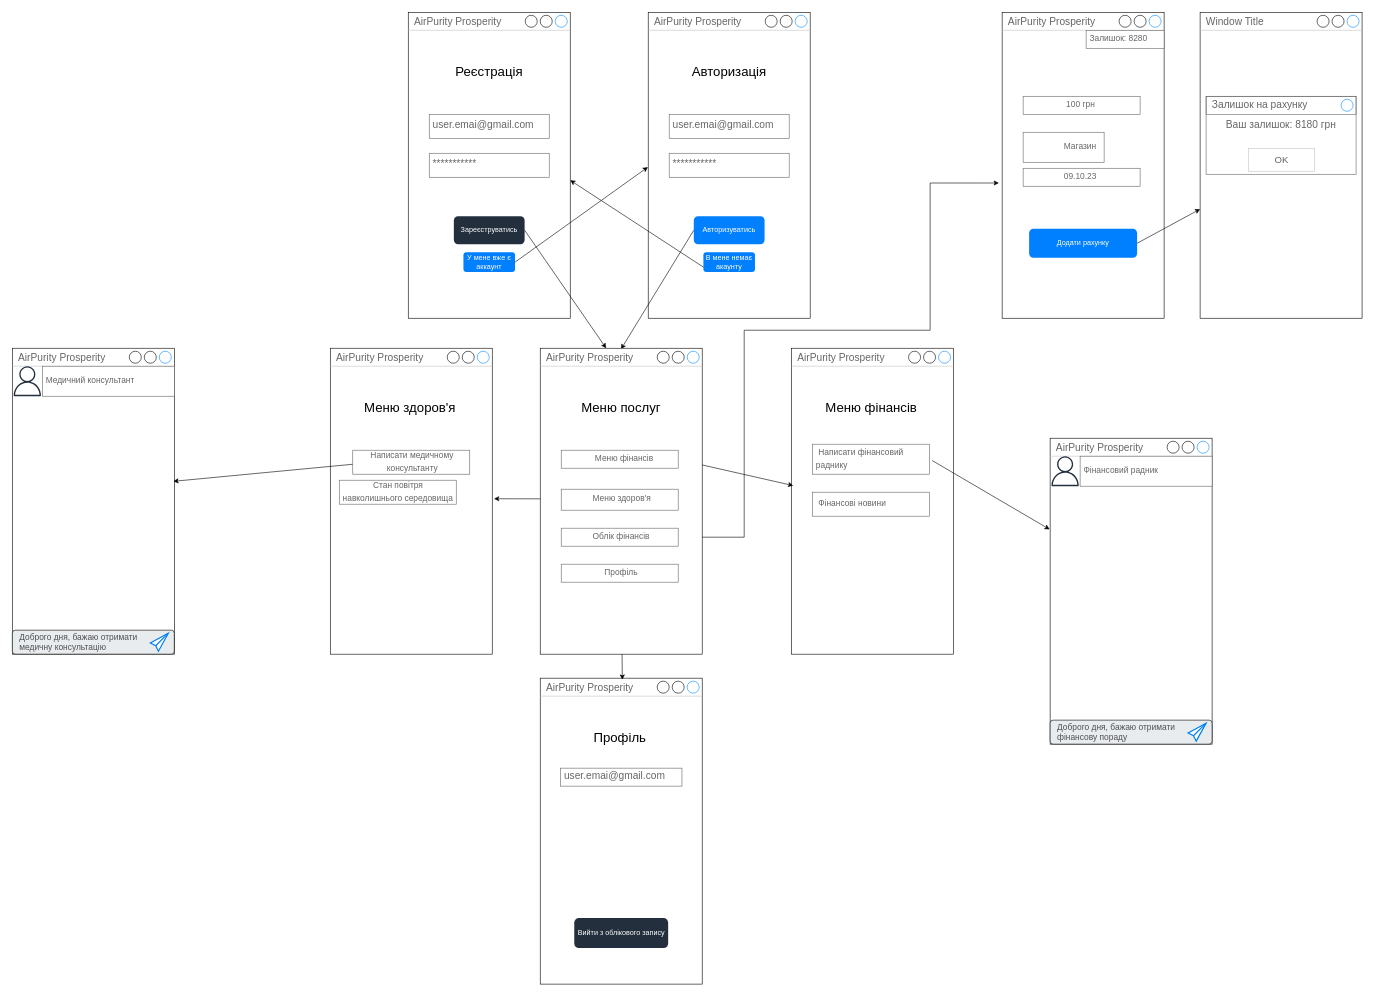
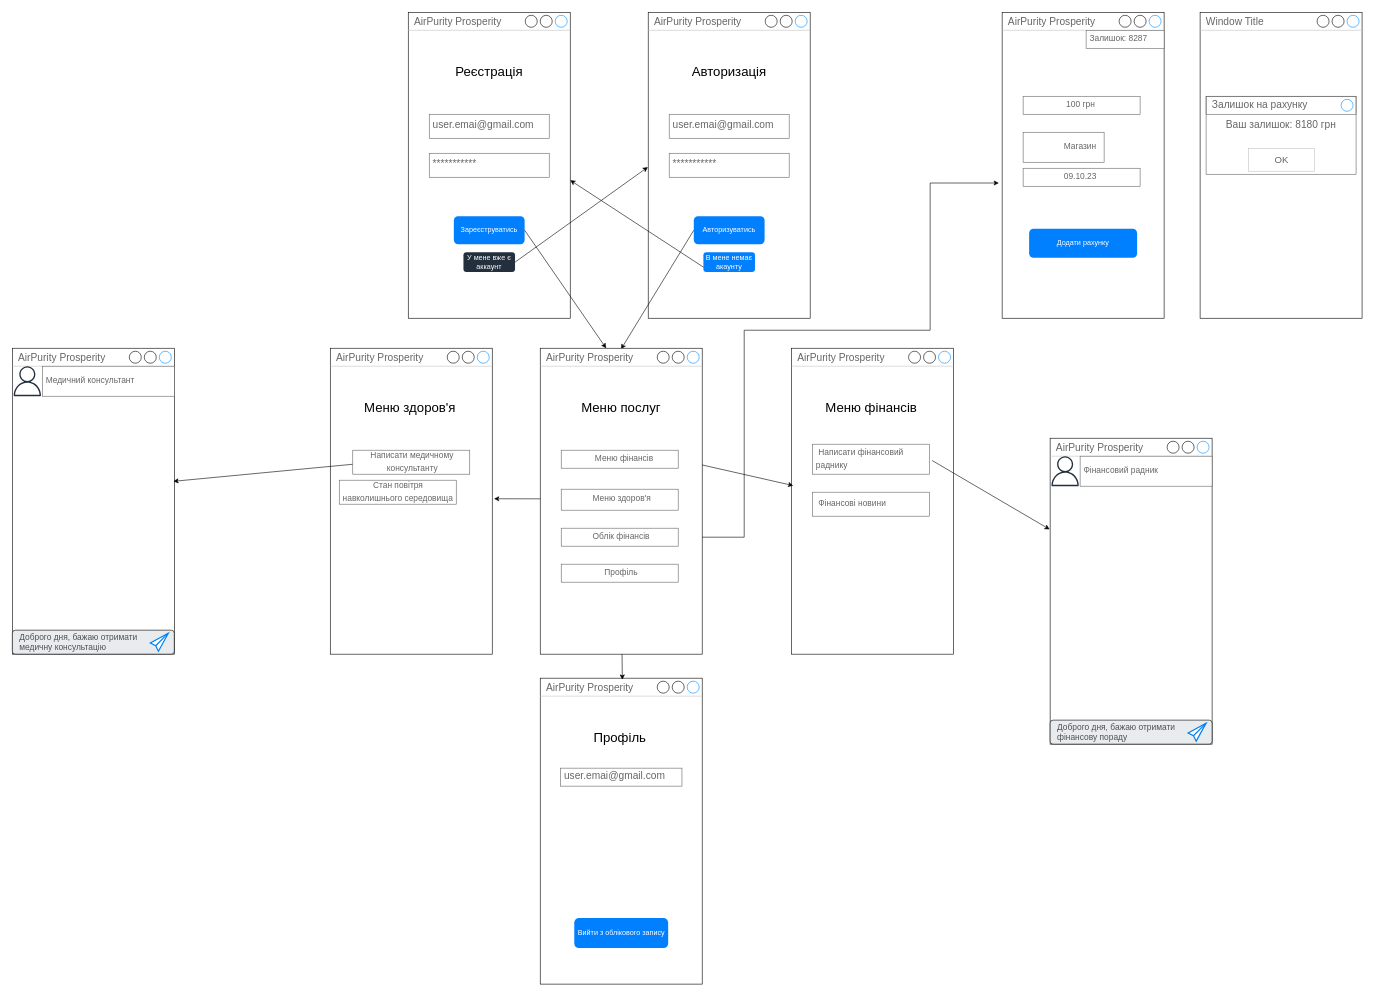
(1118, 39) -> (1118, 39)
(1164, 229) -> none
(489, 230) -> (489, 230)
(489, 262) -> (489, 262)
(621, 933) -> (621, 933)
